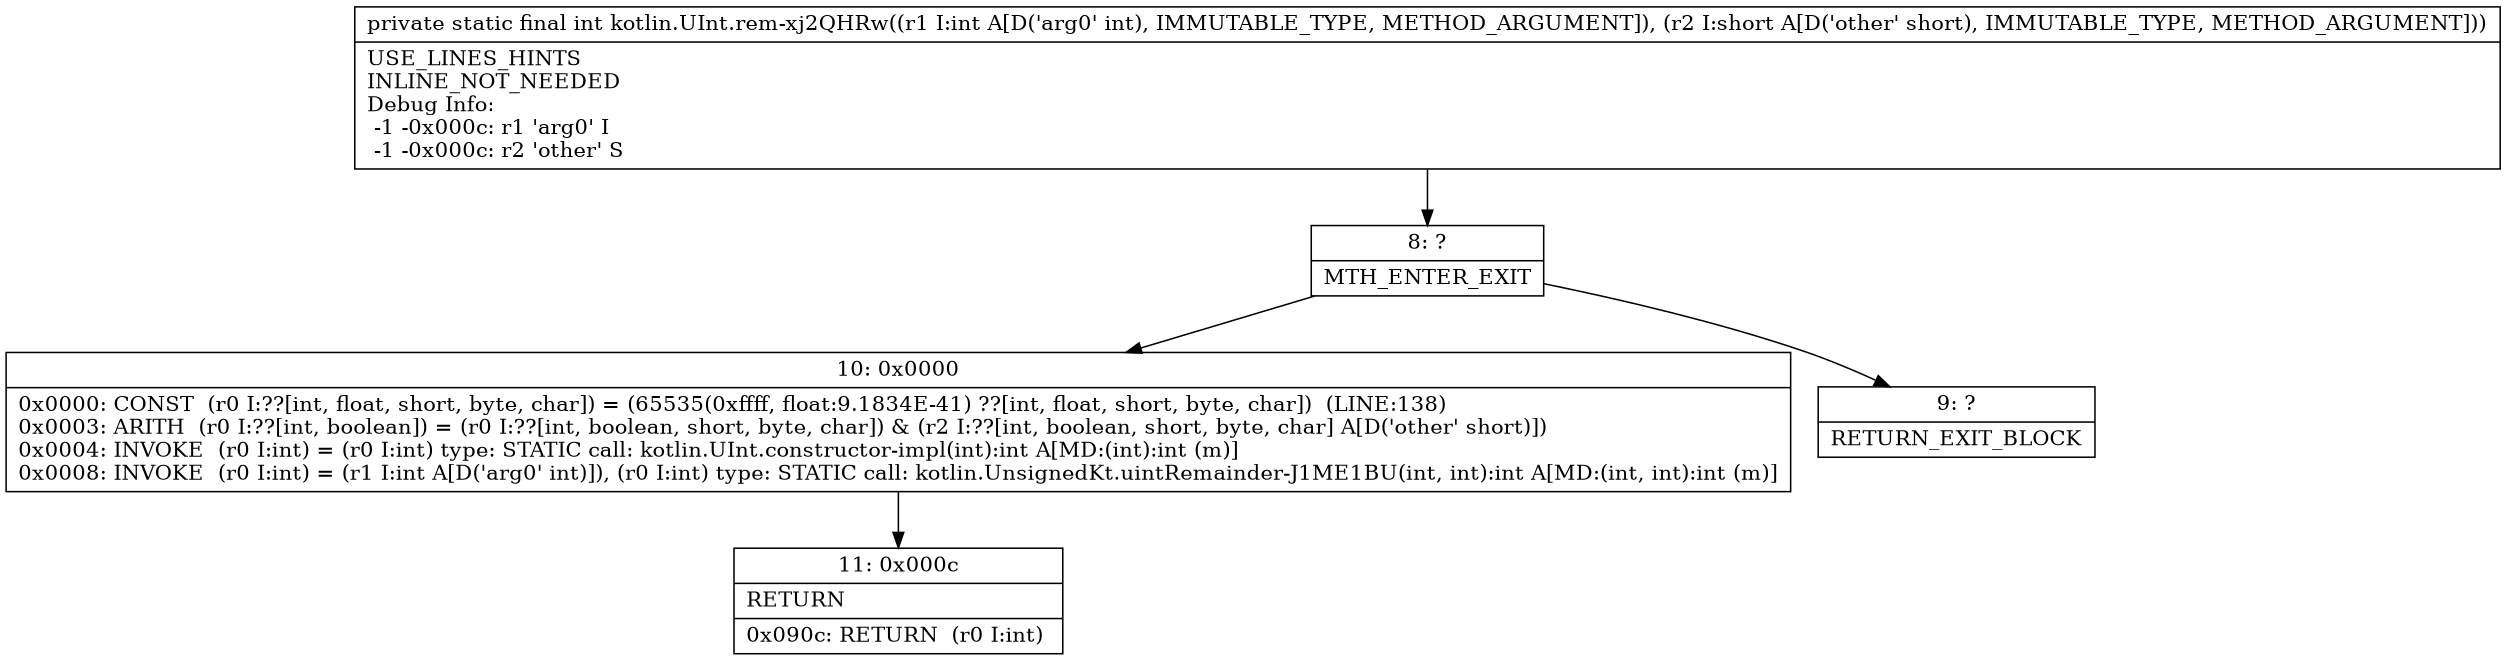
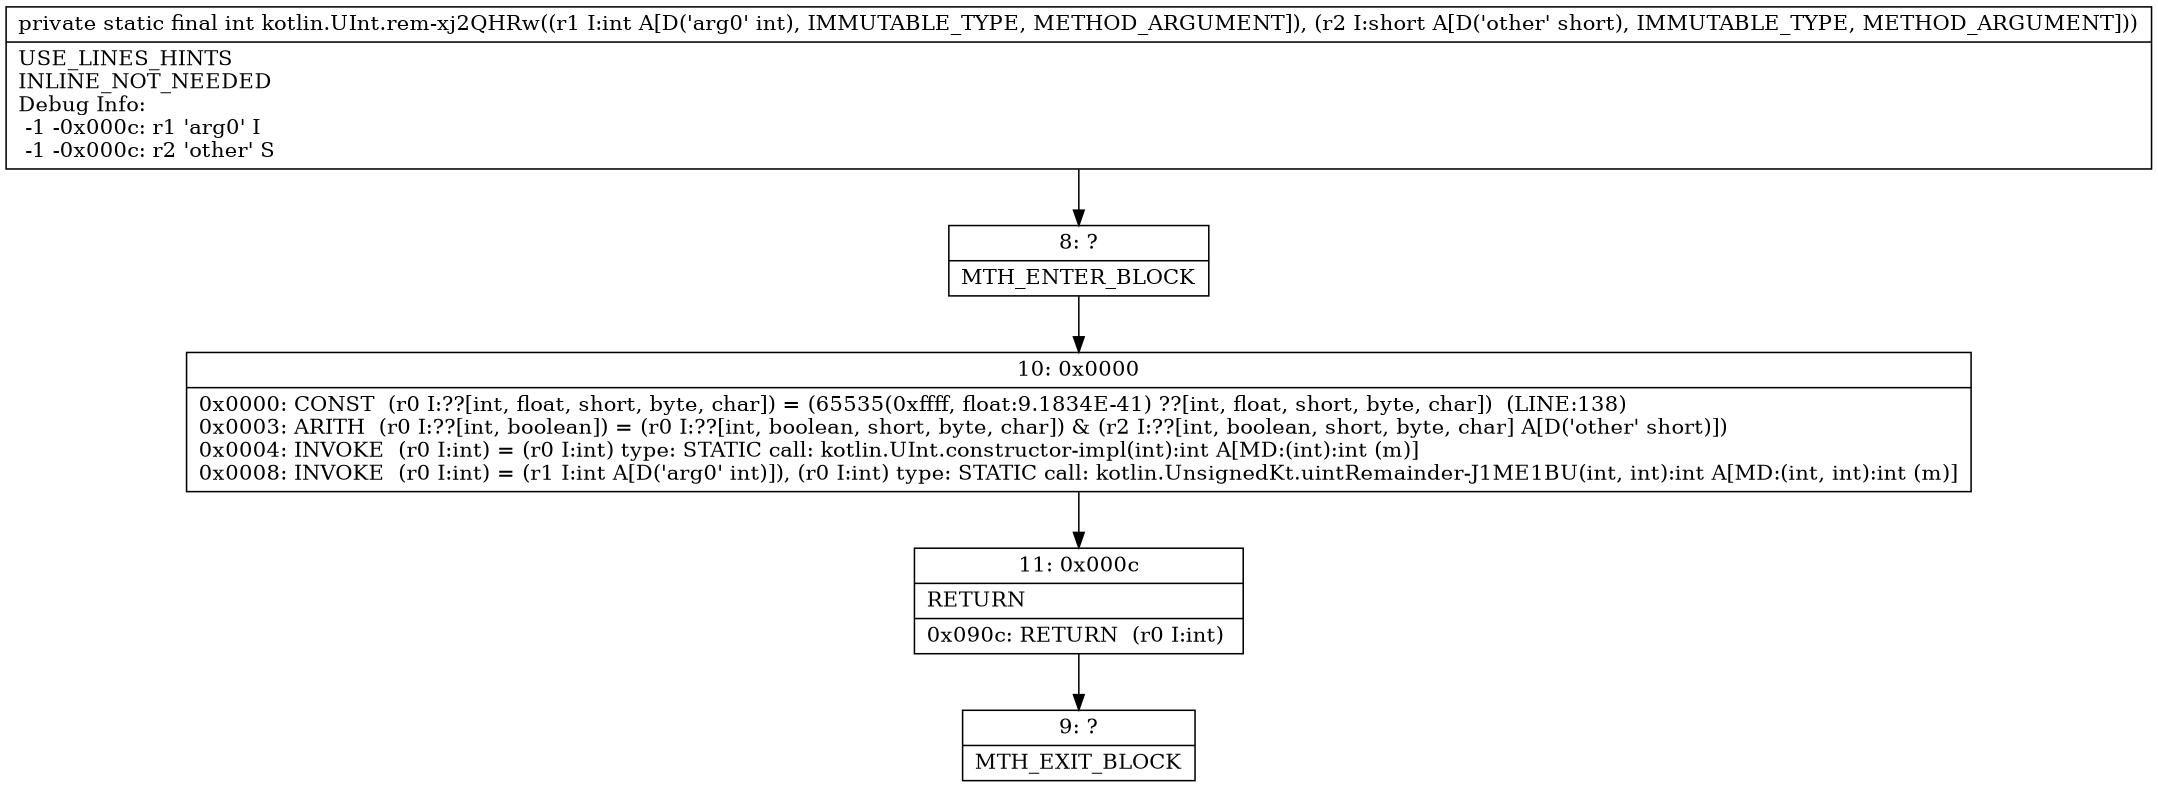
(1427, 278) -> (1079, 278)
(1712, 323) -> (1079, 674)
(1957, 439) -> (1079, 762)
